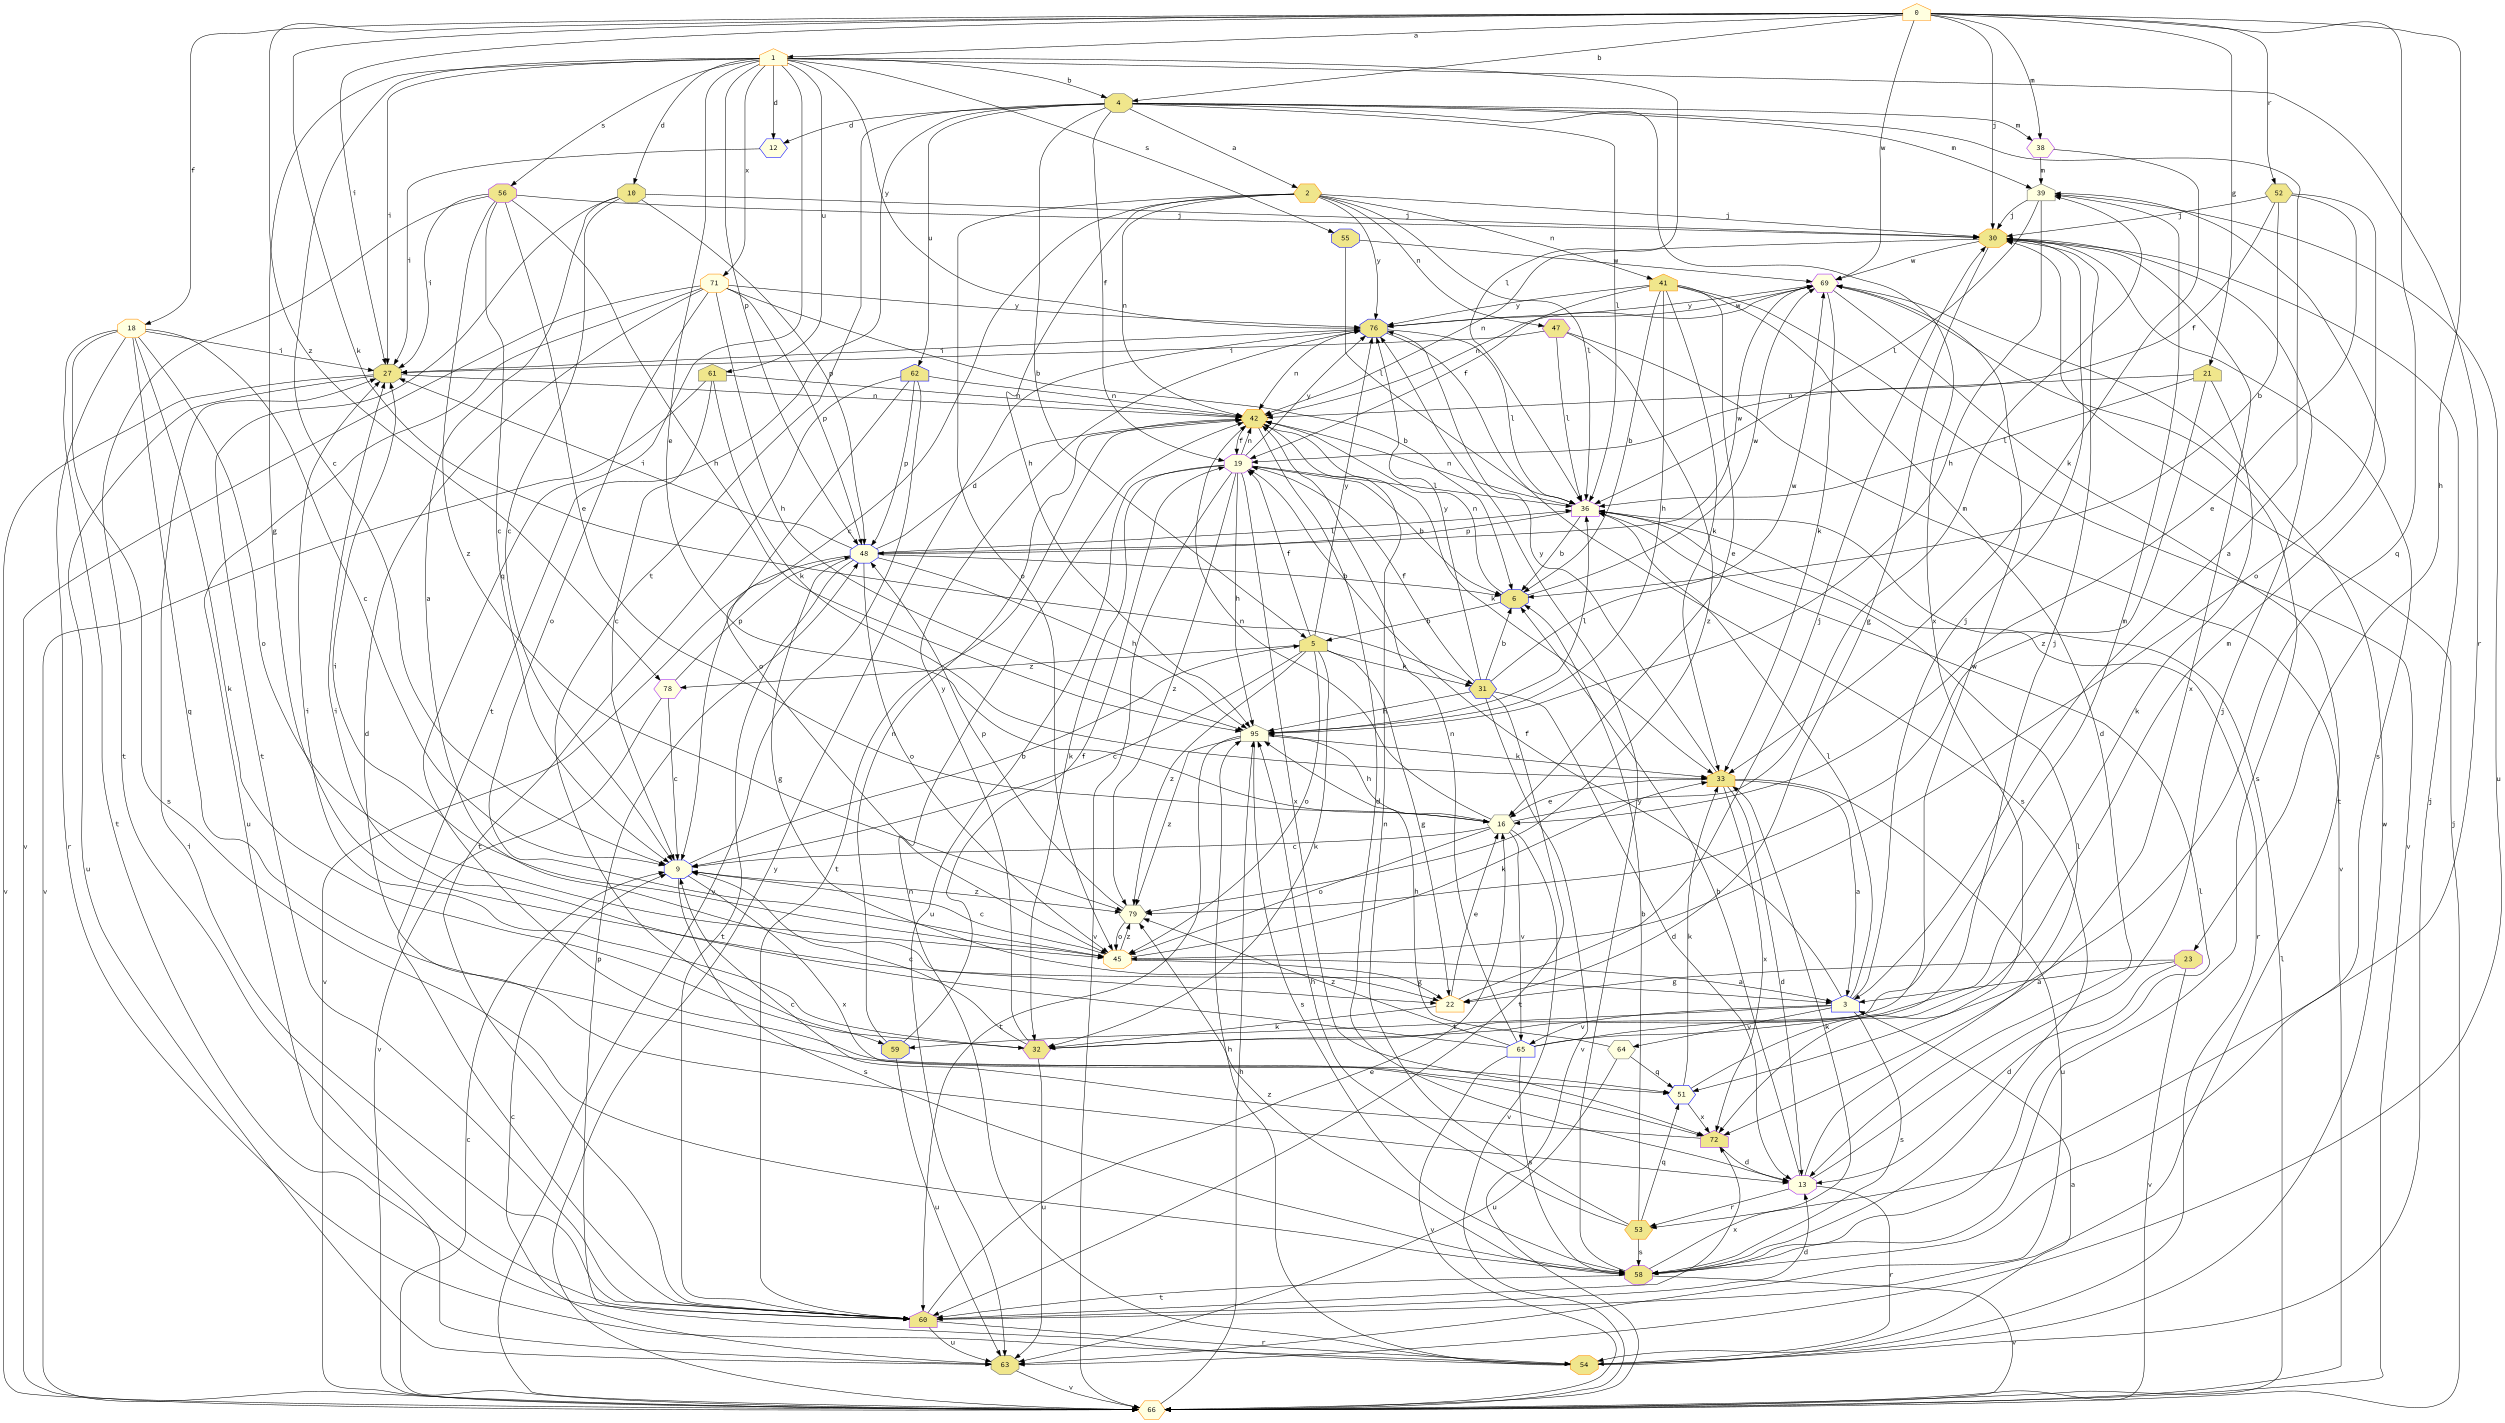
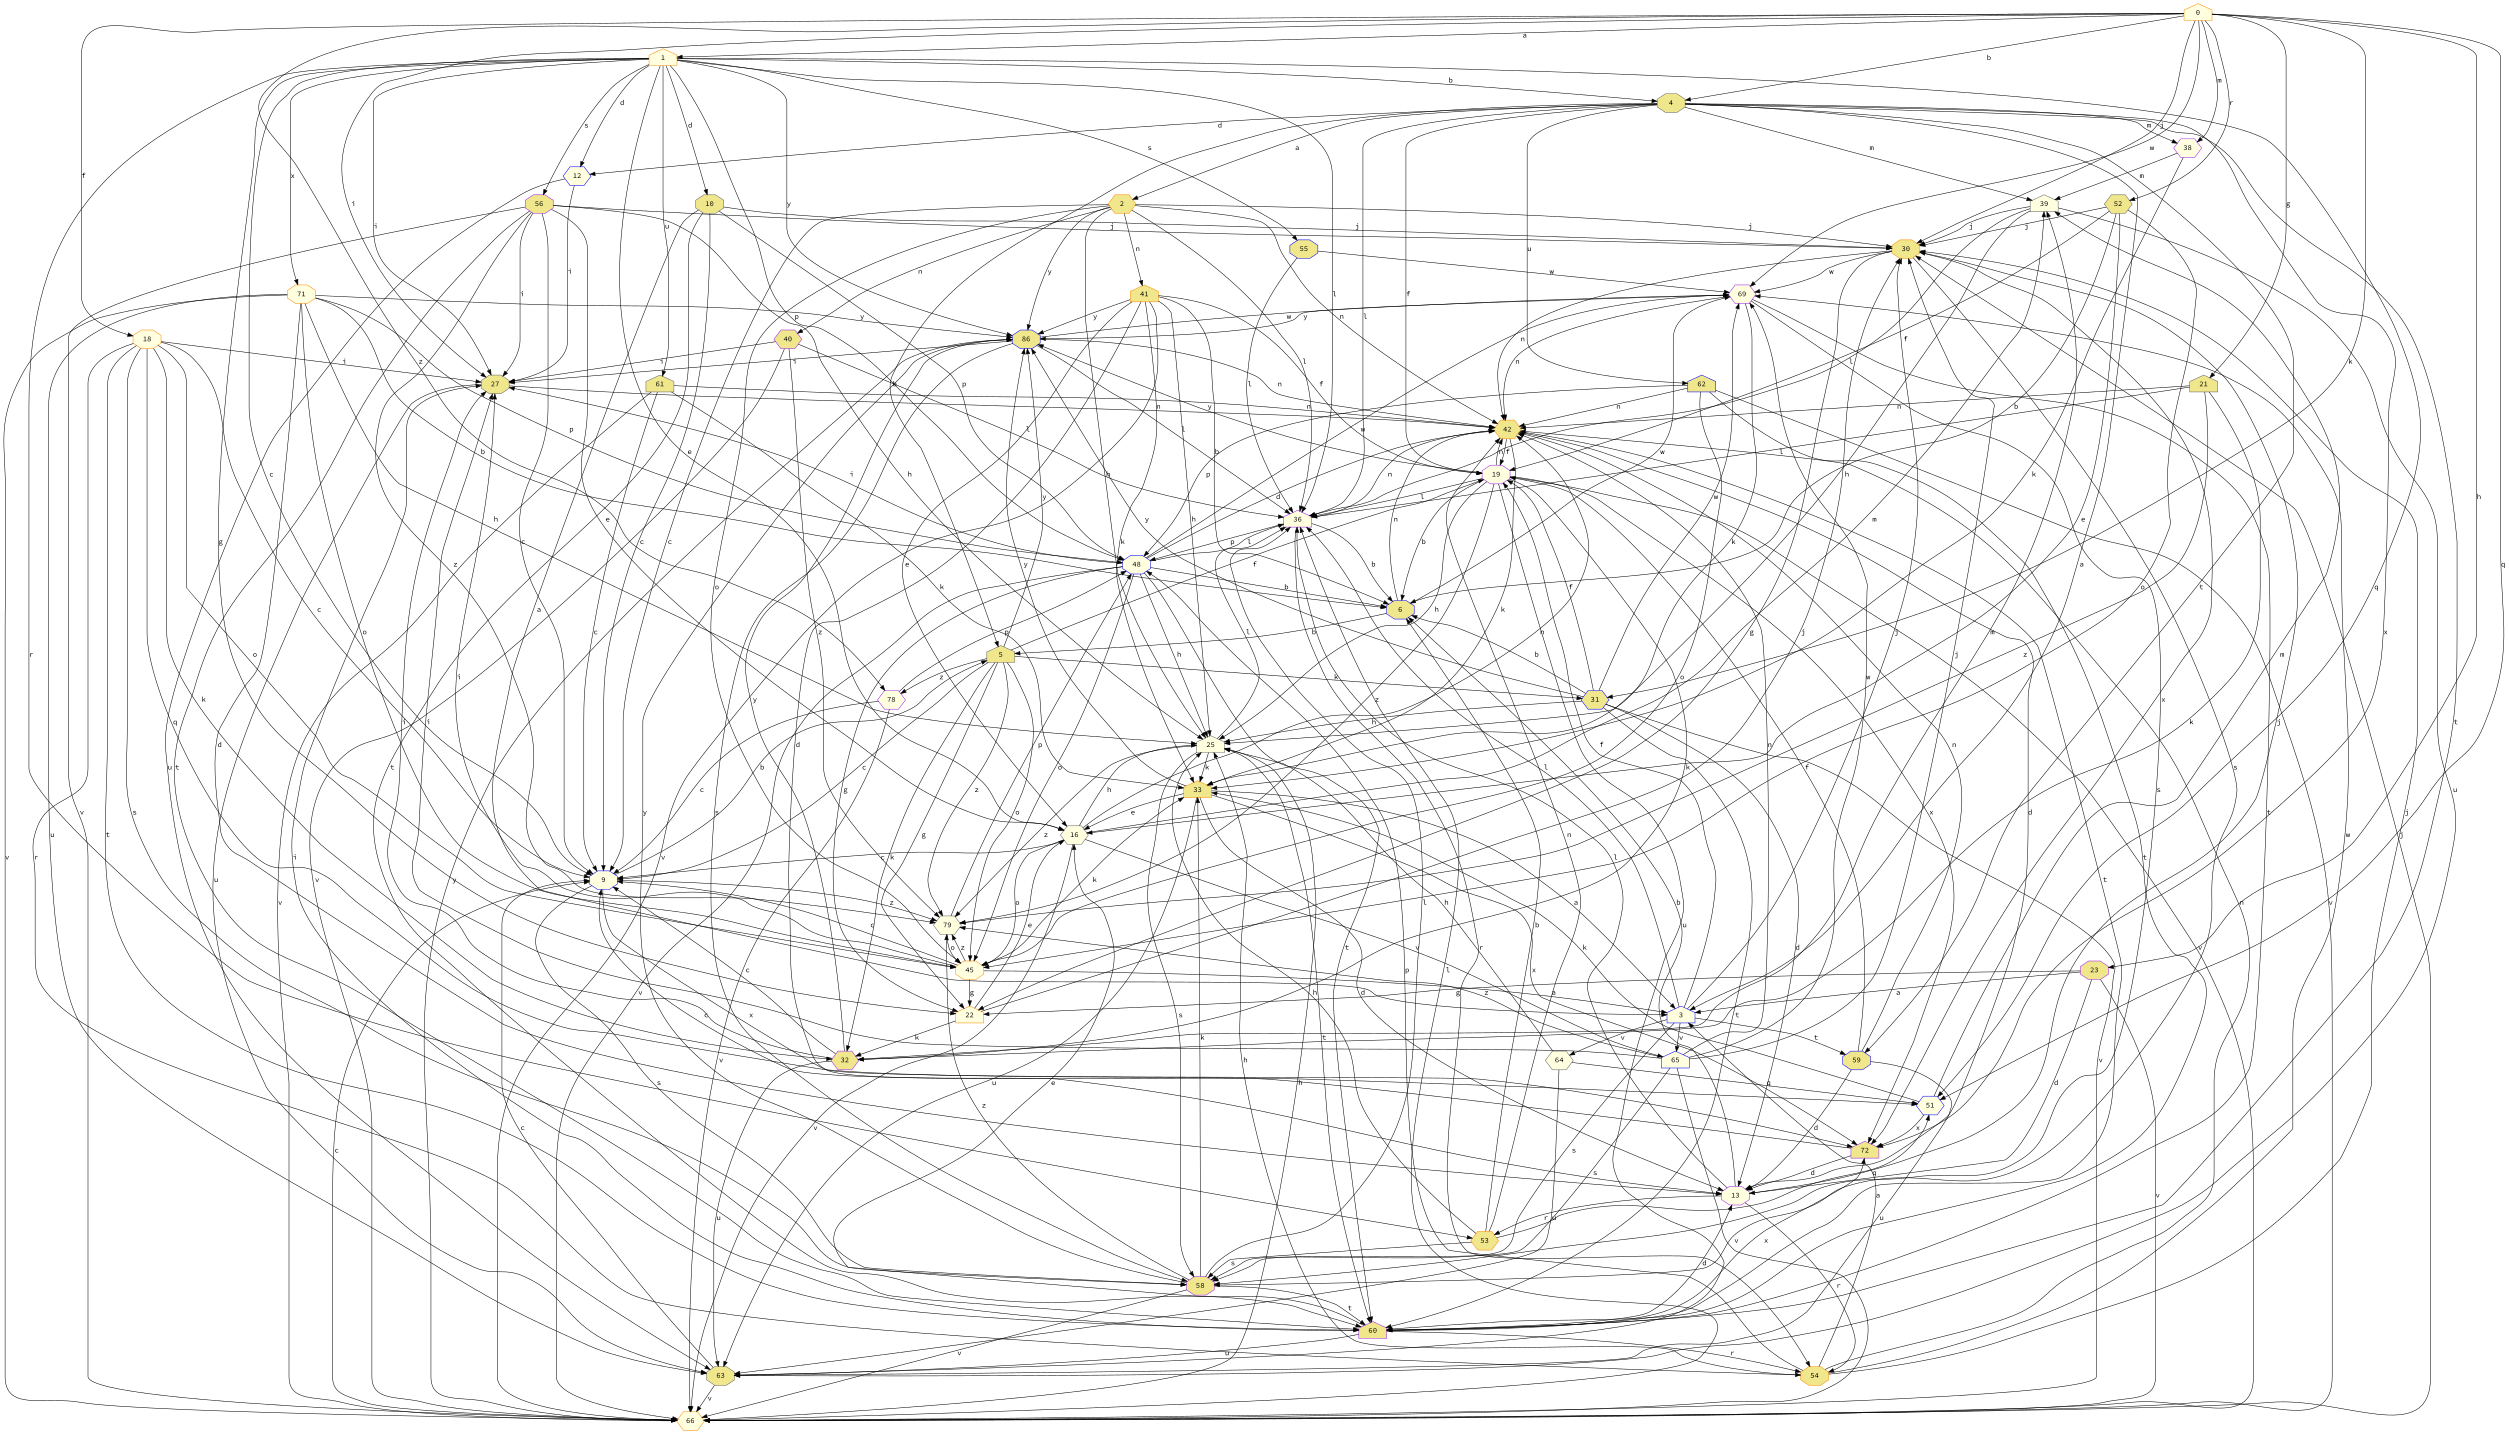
(1374, 328) -> (1026, 339)
(1556, 328) -> (788, 339)
(1255, 734) -> (1211, 745)
none -> (174, 814)
none -> (1812, 1127)
(4, 1314) -> (88, 910)
